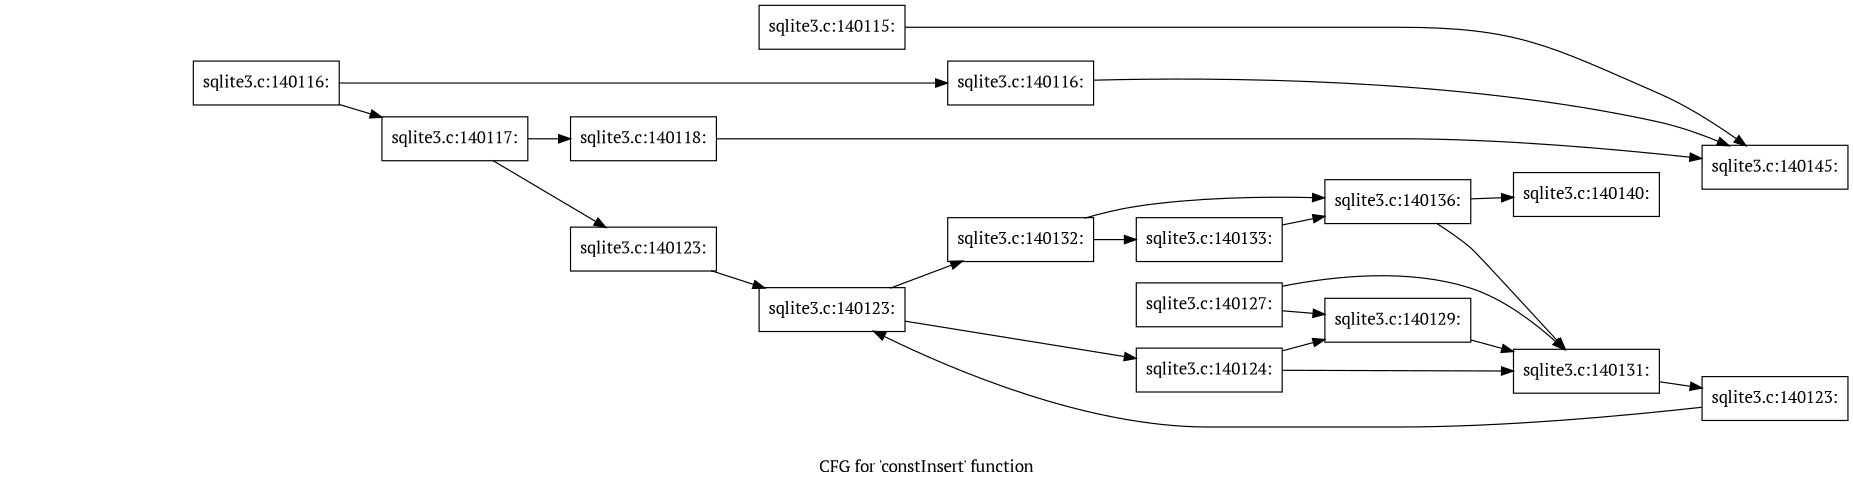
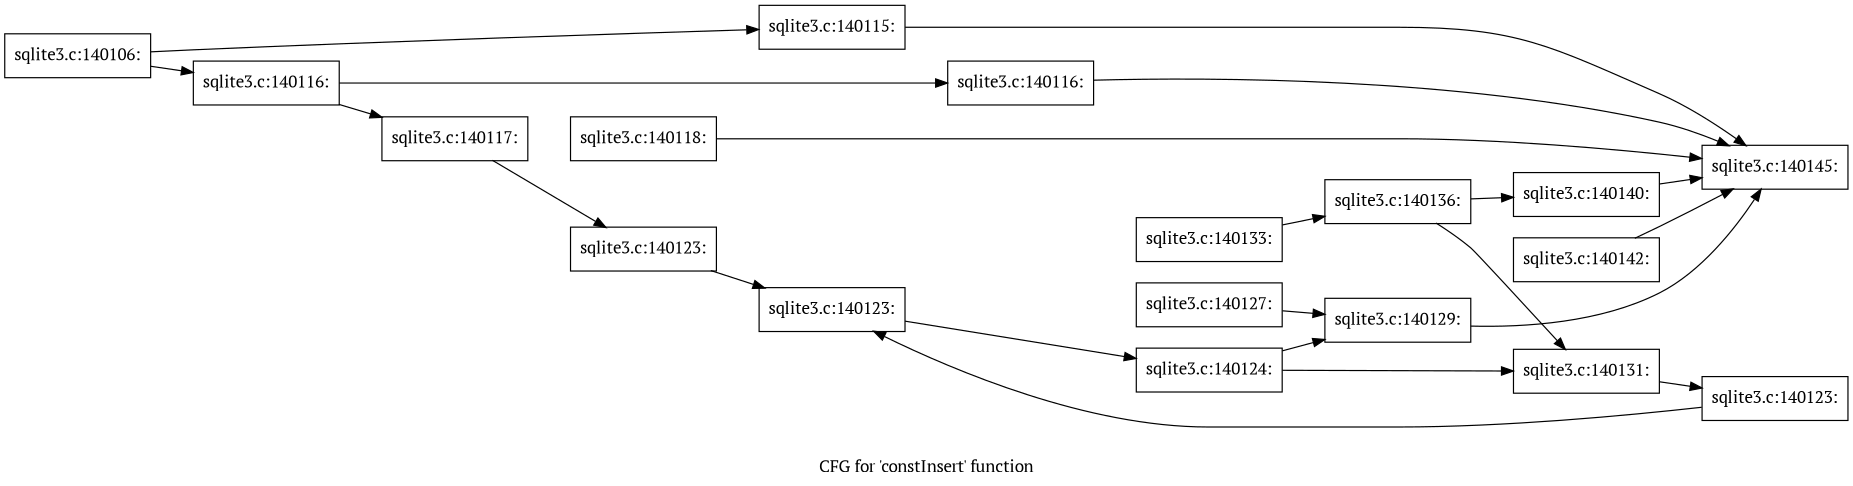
none -> (78, 56)
(543, 139) -> none
none -> (1675, 182)
(1021, 240) -> none
none -> (1586, 260)
(1427, 279) -> none
(1486, 344) -> (1632, 304)
